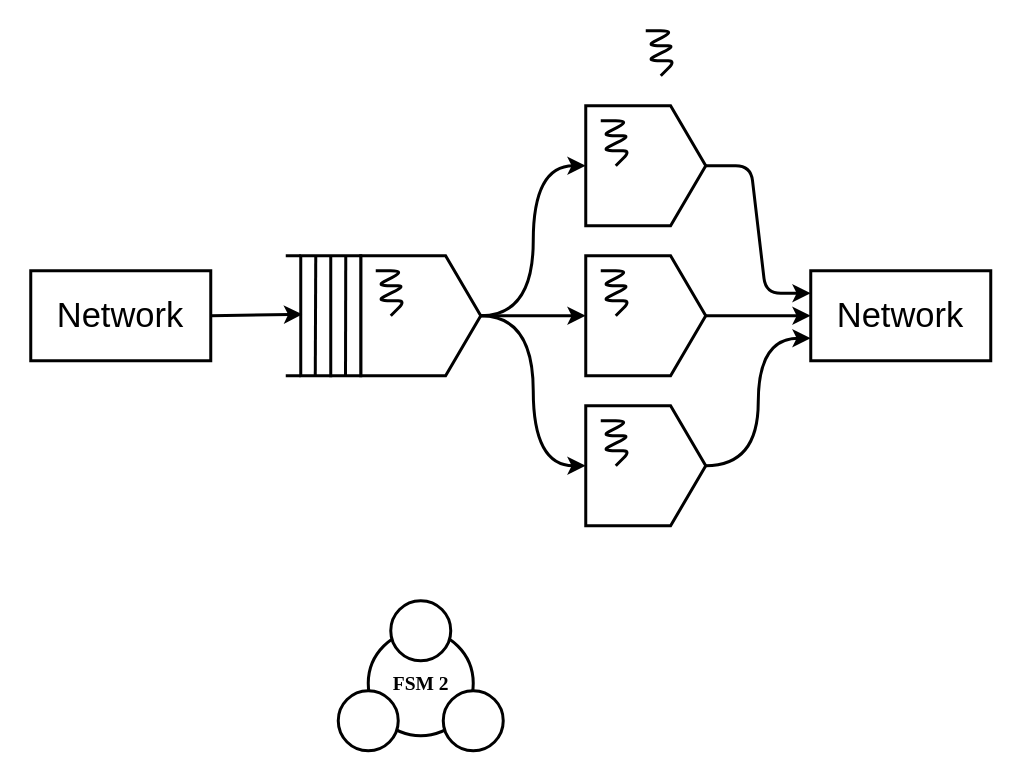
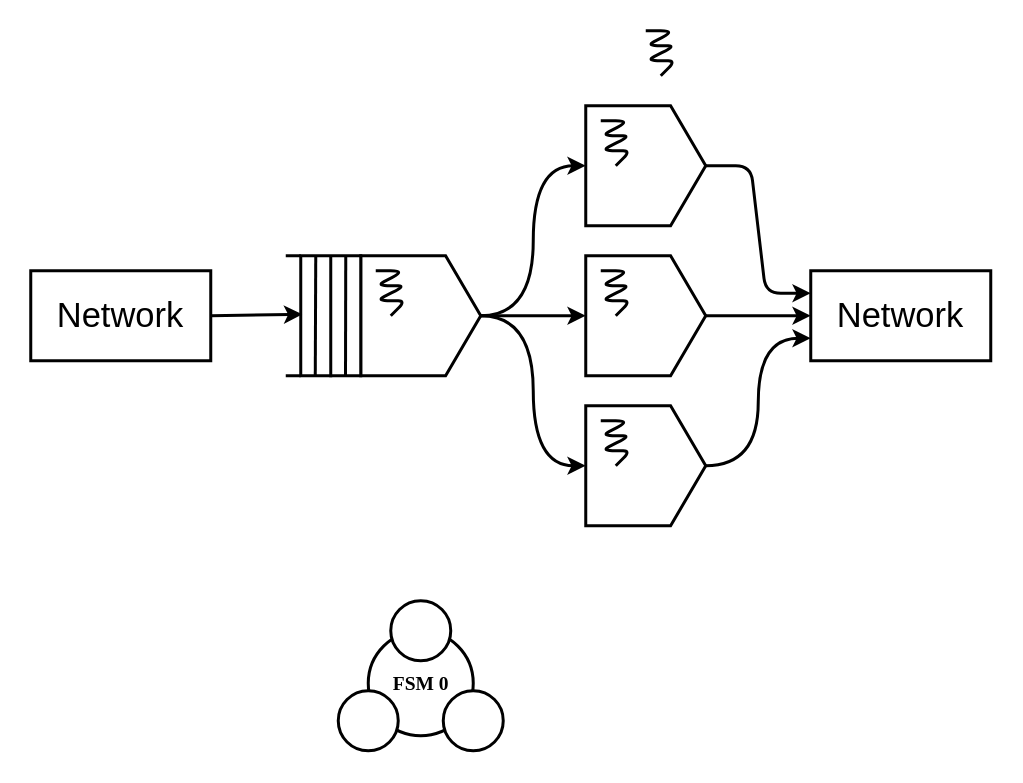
(422, 683) -> (422, 683)
